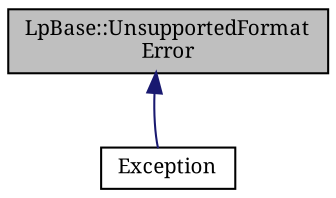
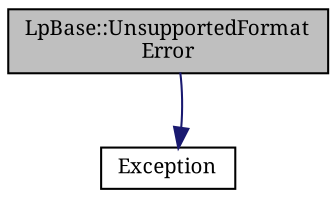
(155, 121) -> (182, 100)
